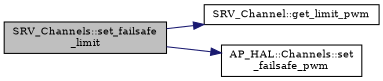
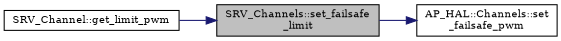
(180, 27) -> (193, 20)
